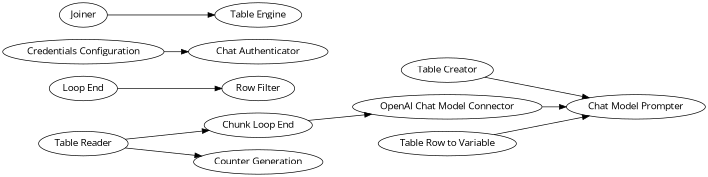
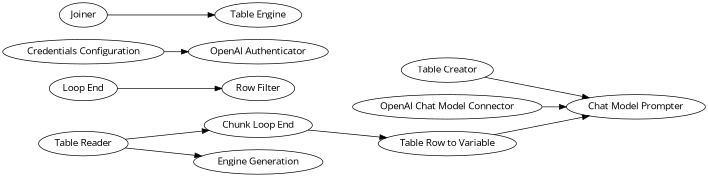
(258, 52) -> (258, 52)
(336, 118) -> (344, 134)
(258, 162) -> (258, 162)
